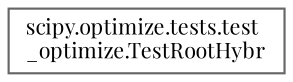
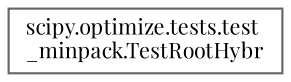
(147, 41) -> (146, 41)
